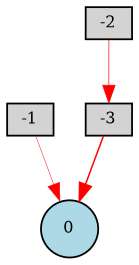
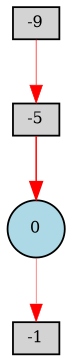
(109, 23) -> (36, 23)
(109, 120) -> (36, 120)
(45, 160) -> (36, 281)
